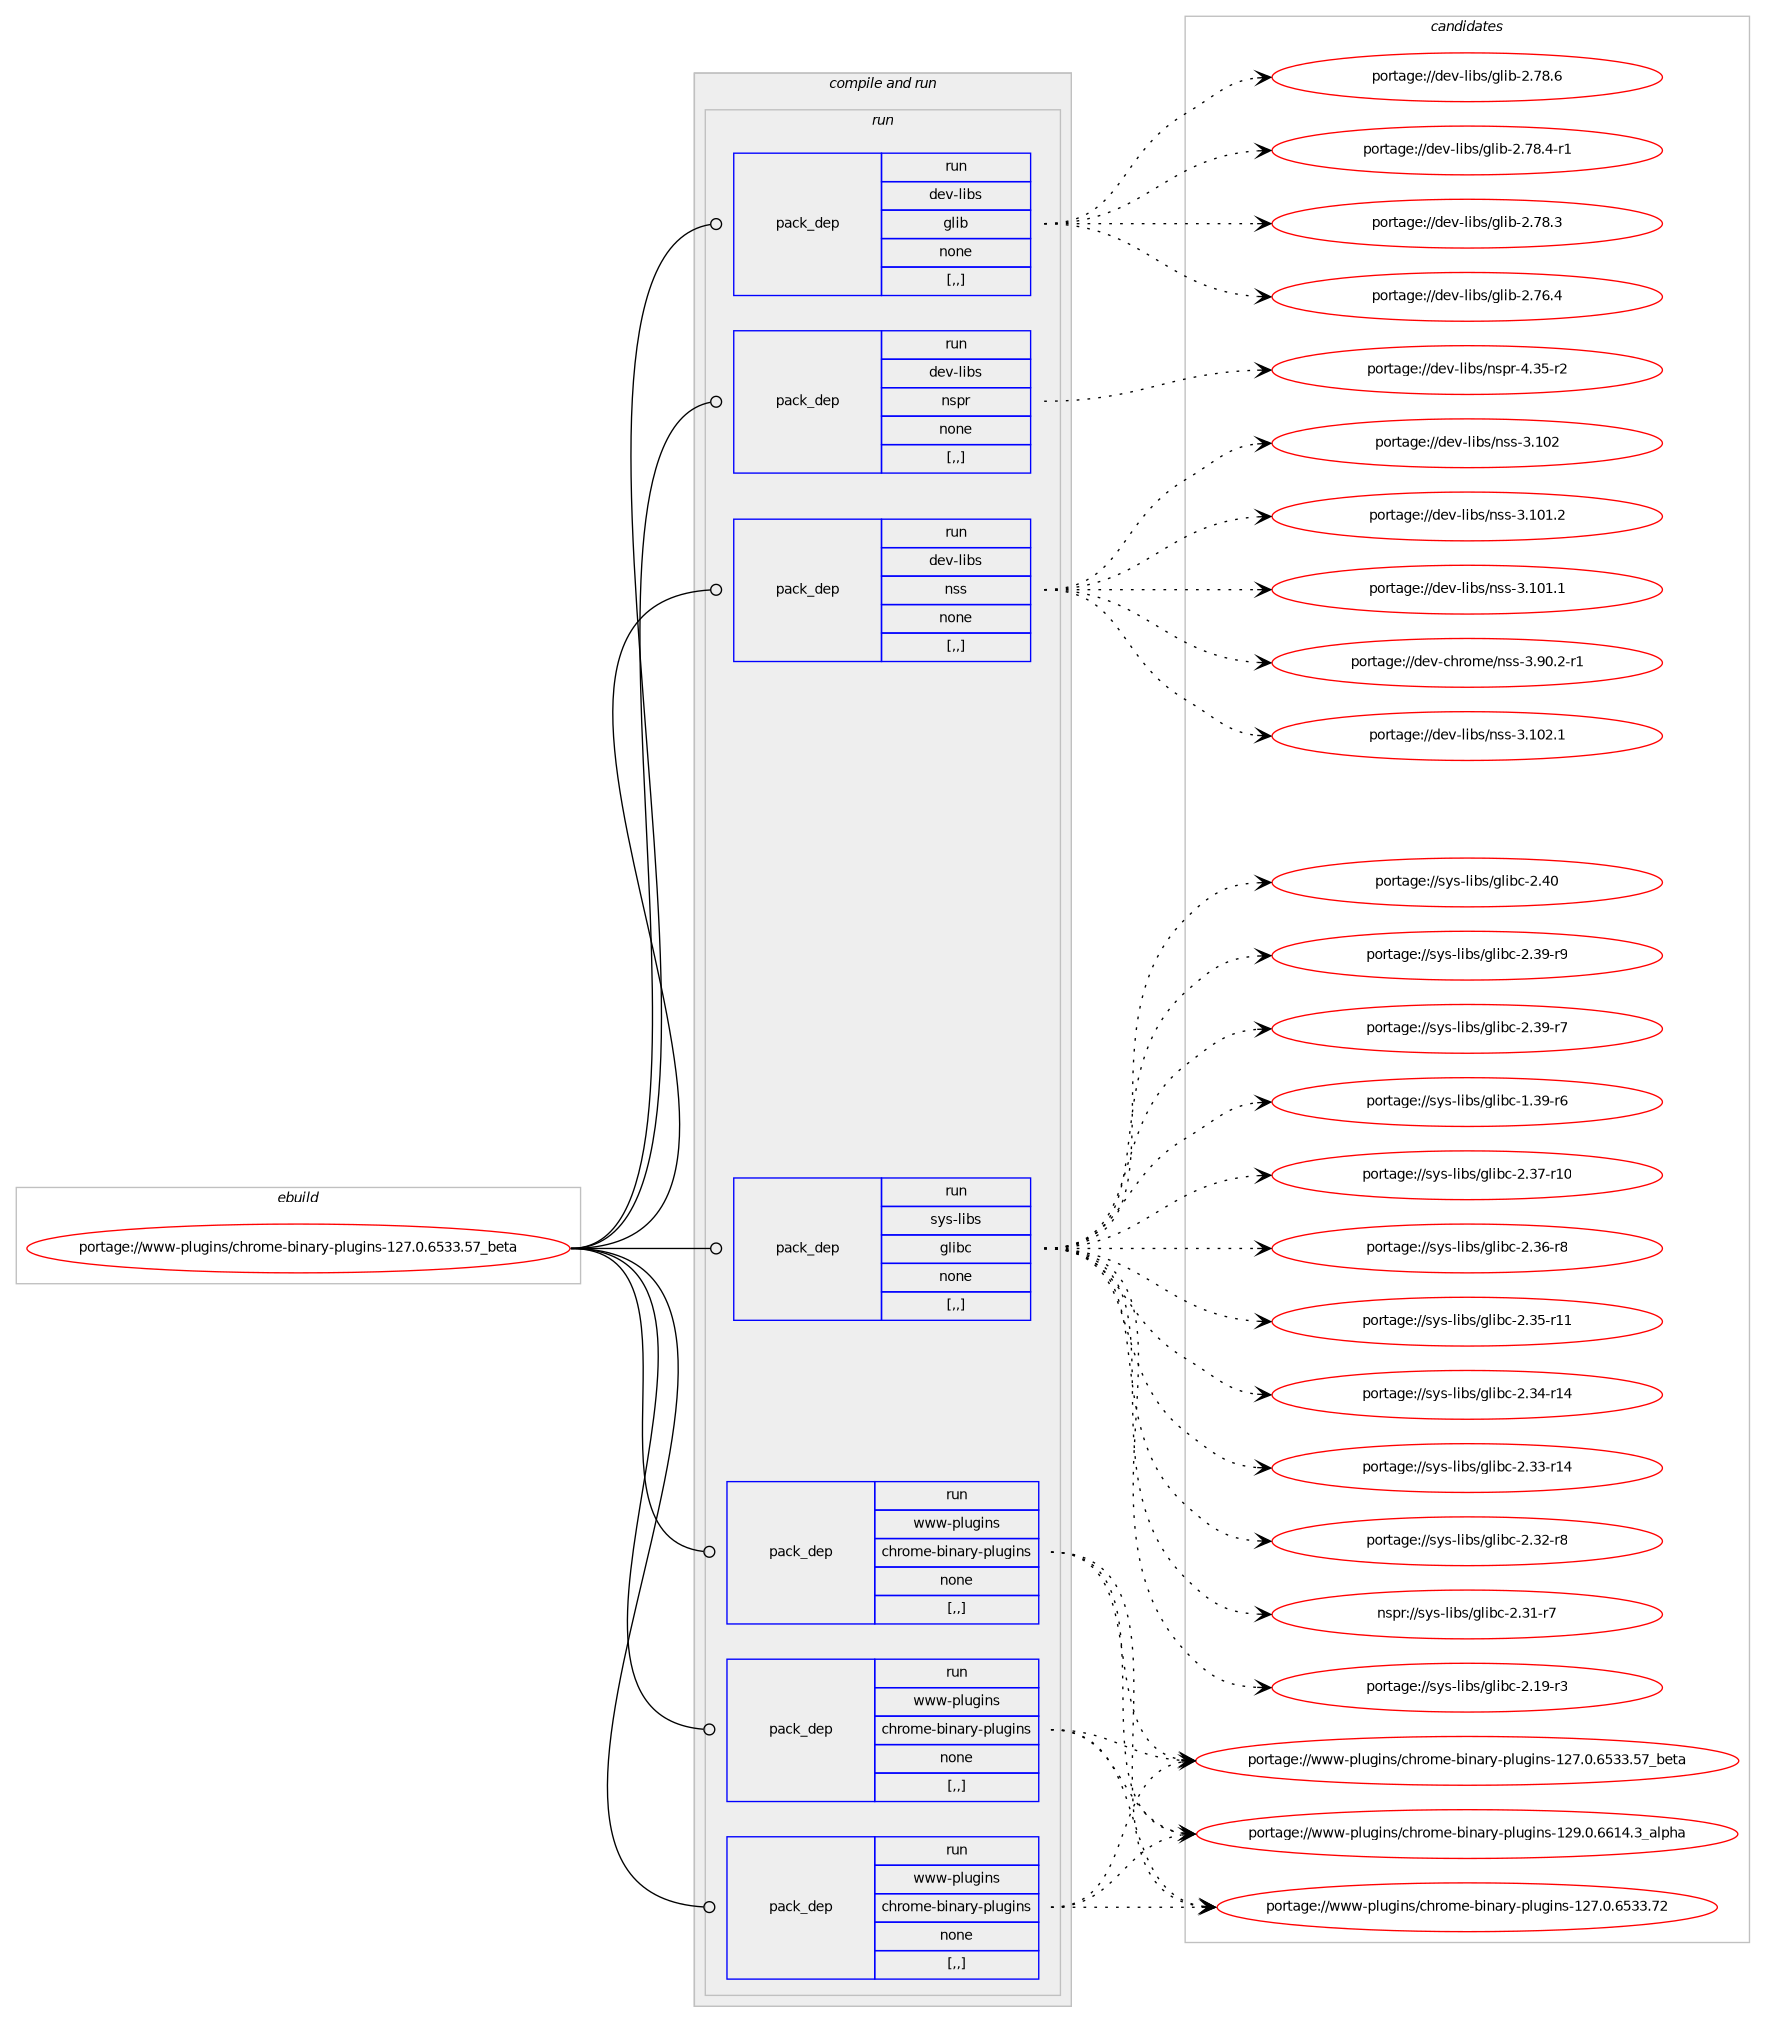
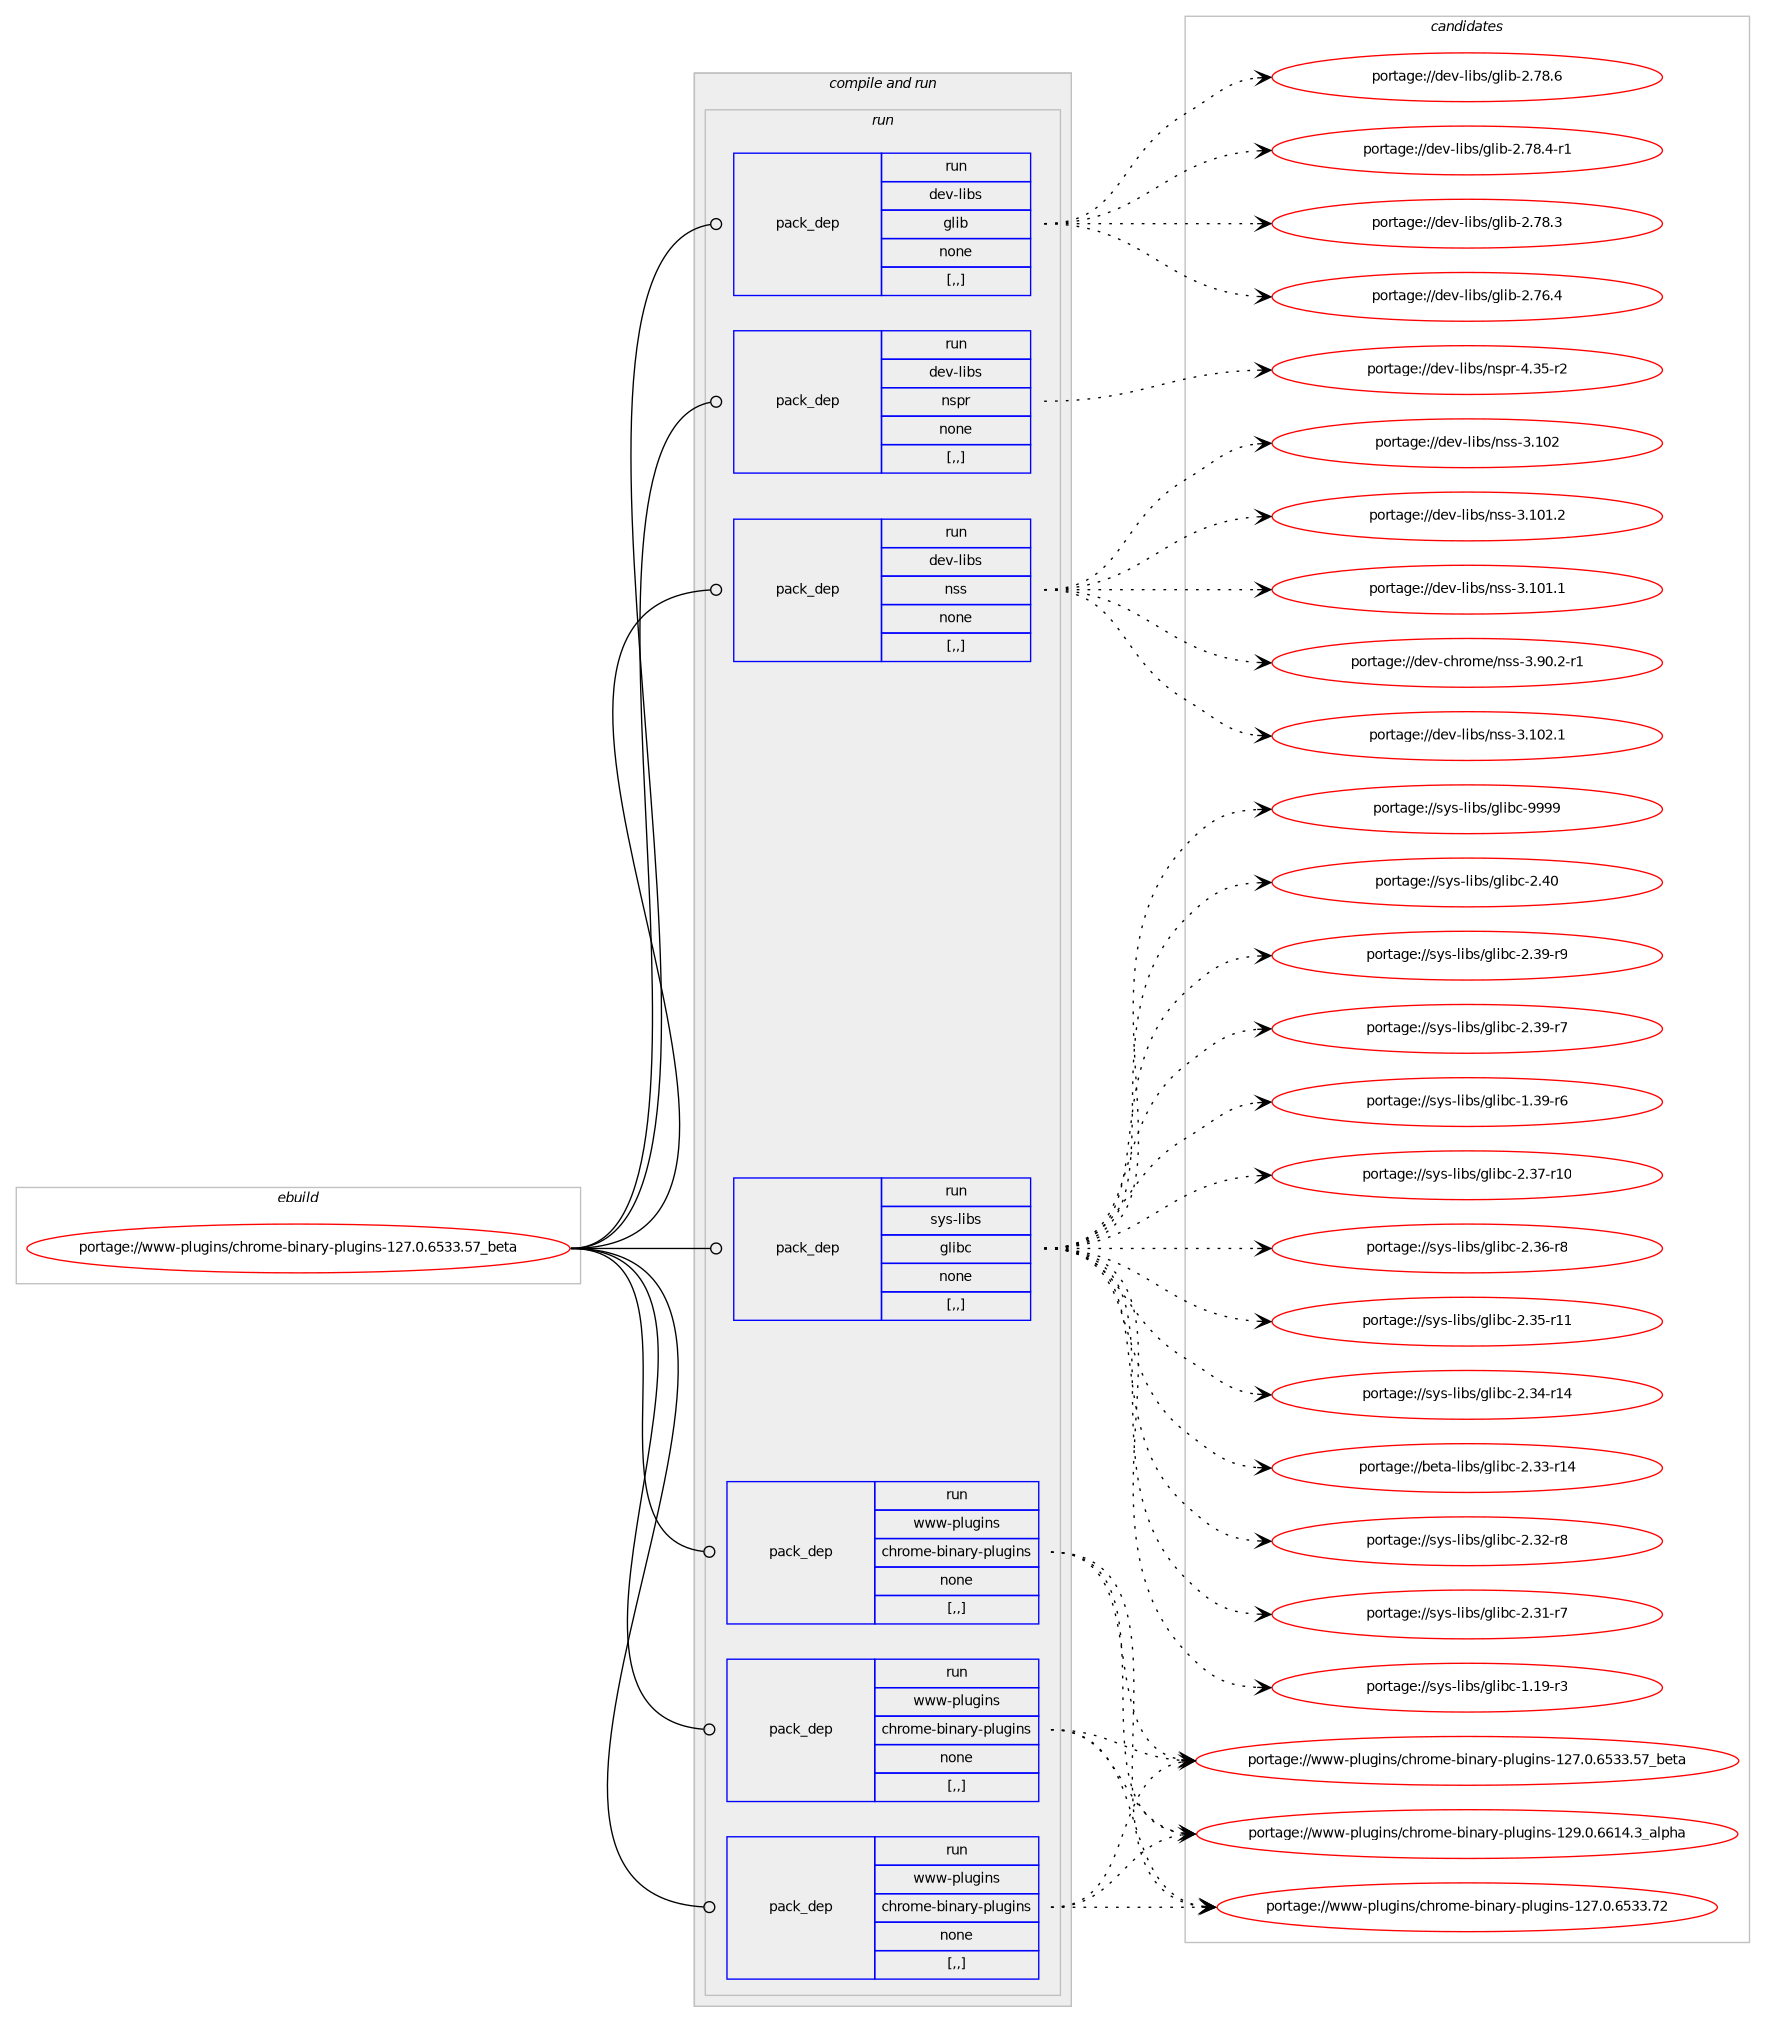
none -> (1467, 809)
(1467, 1468) -> (1467, 1468)
(1467, 1614) -> (1467, 1614)
(1467, 1688) -> (1467, 1688)
